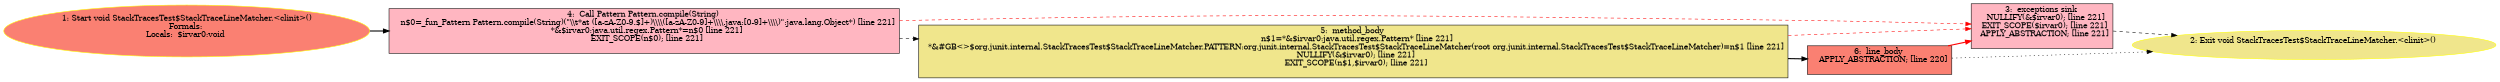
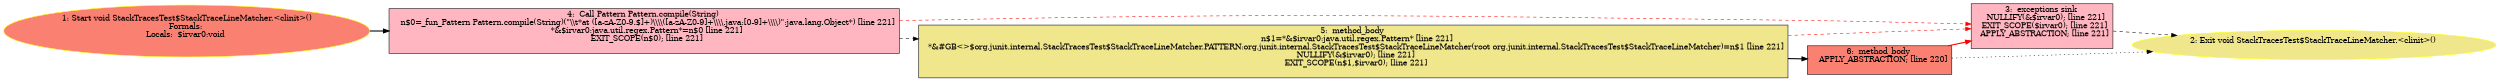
(1880, 60) -> (1880, 60)
